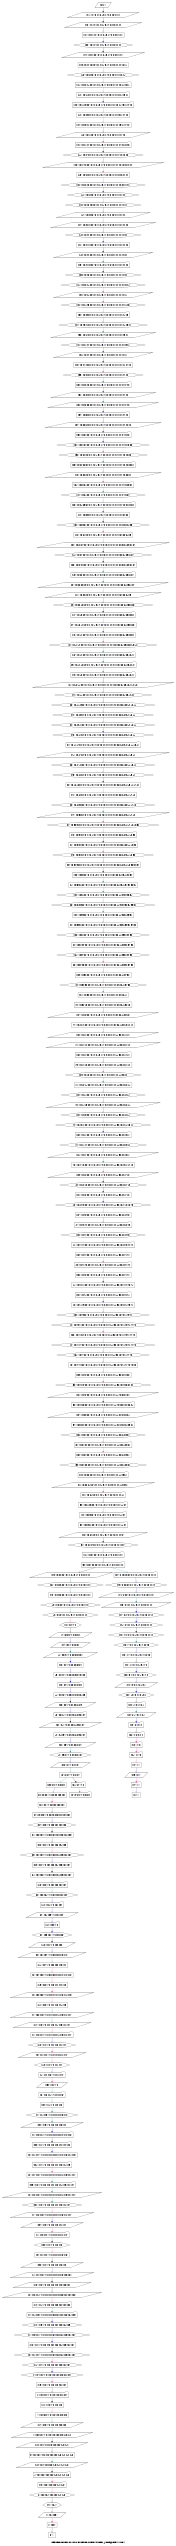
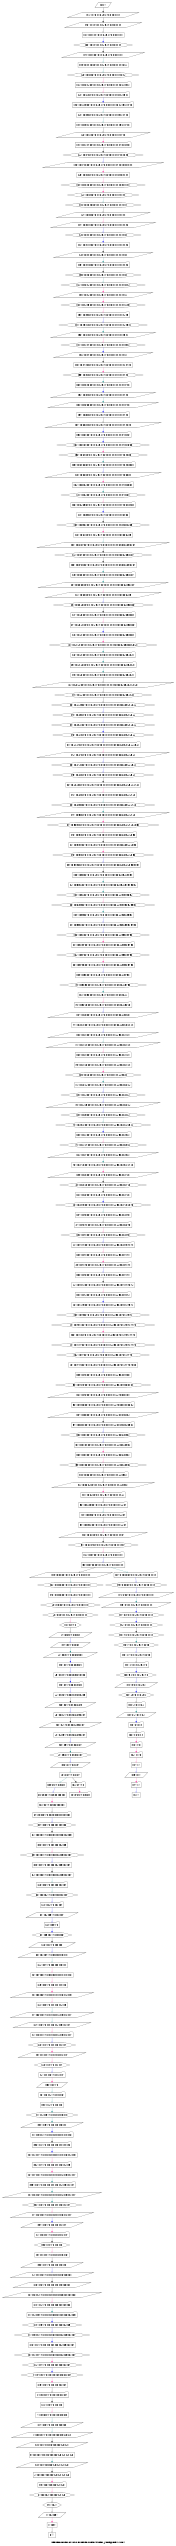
(103, 189) -> (103, 189)
